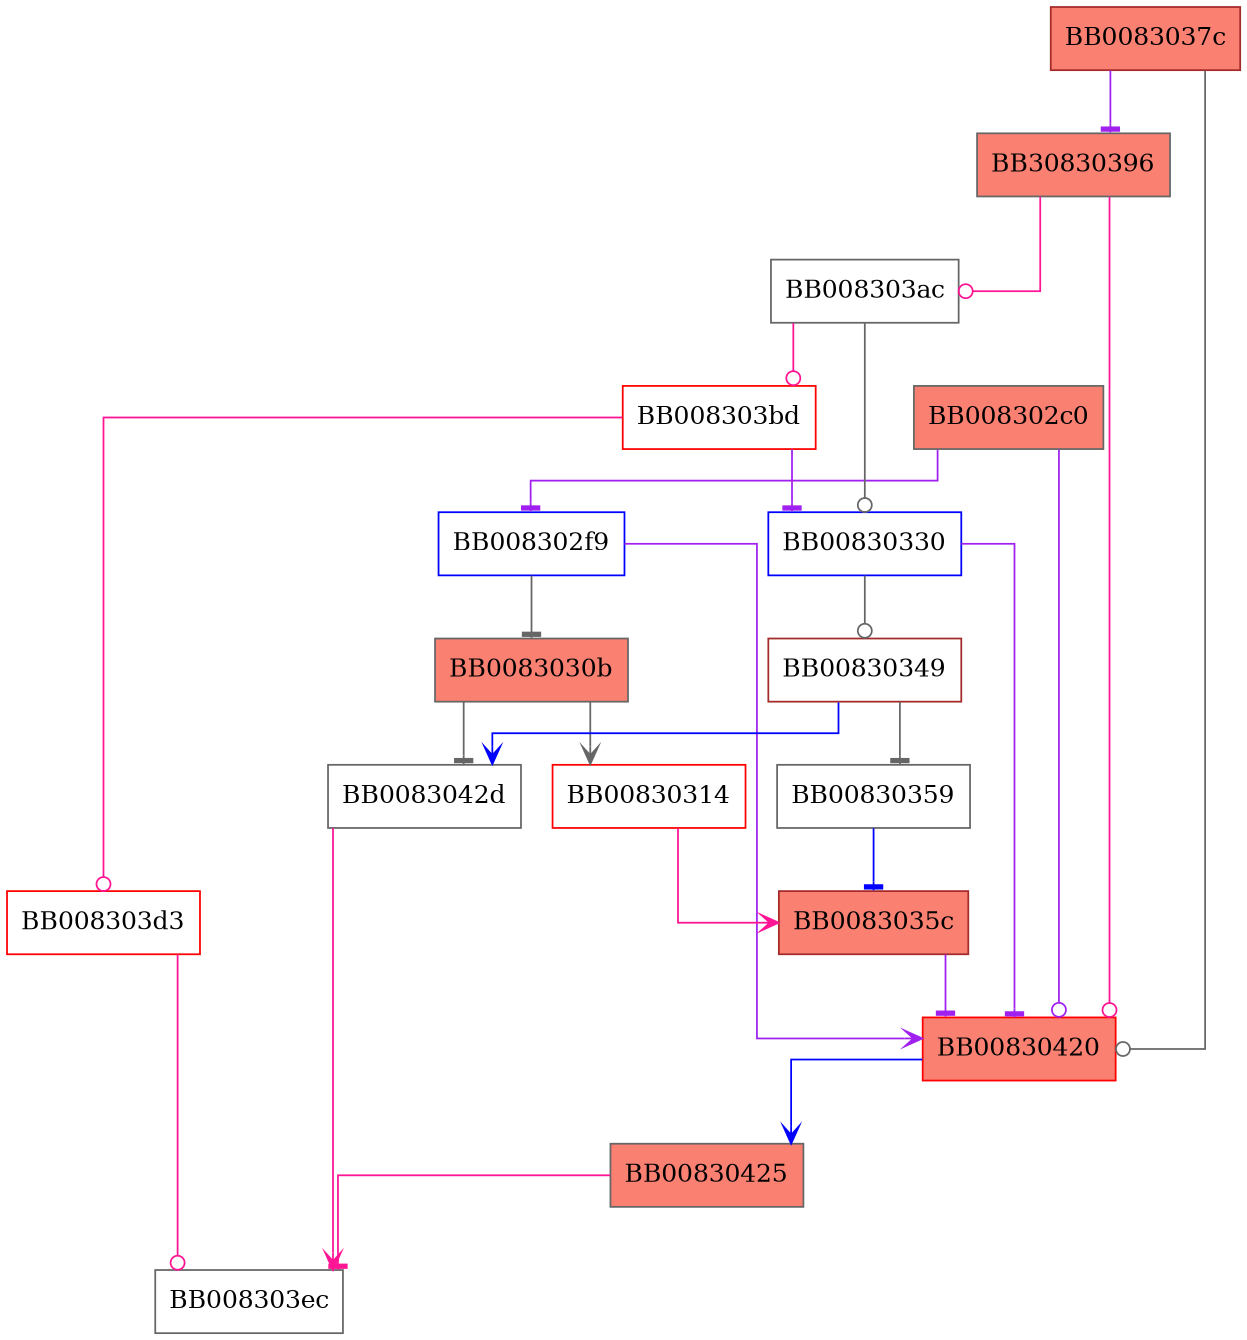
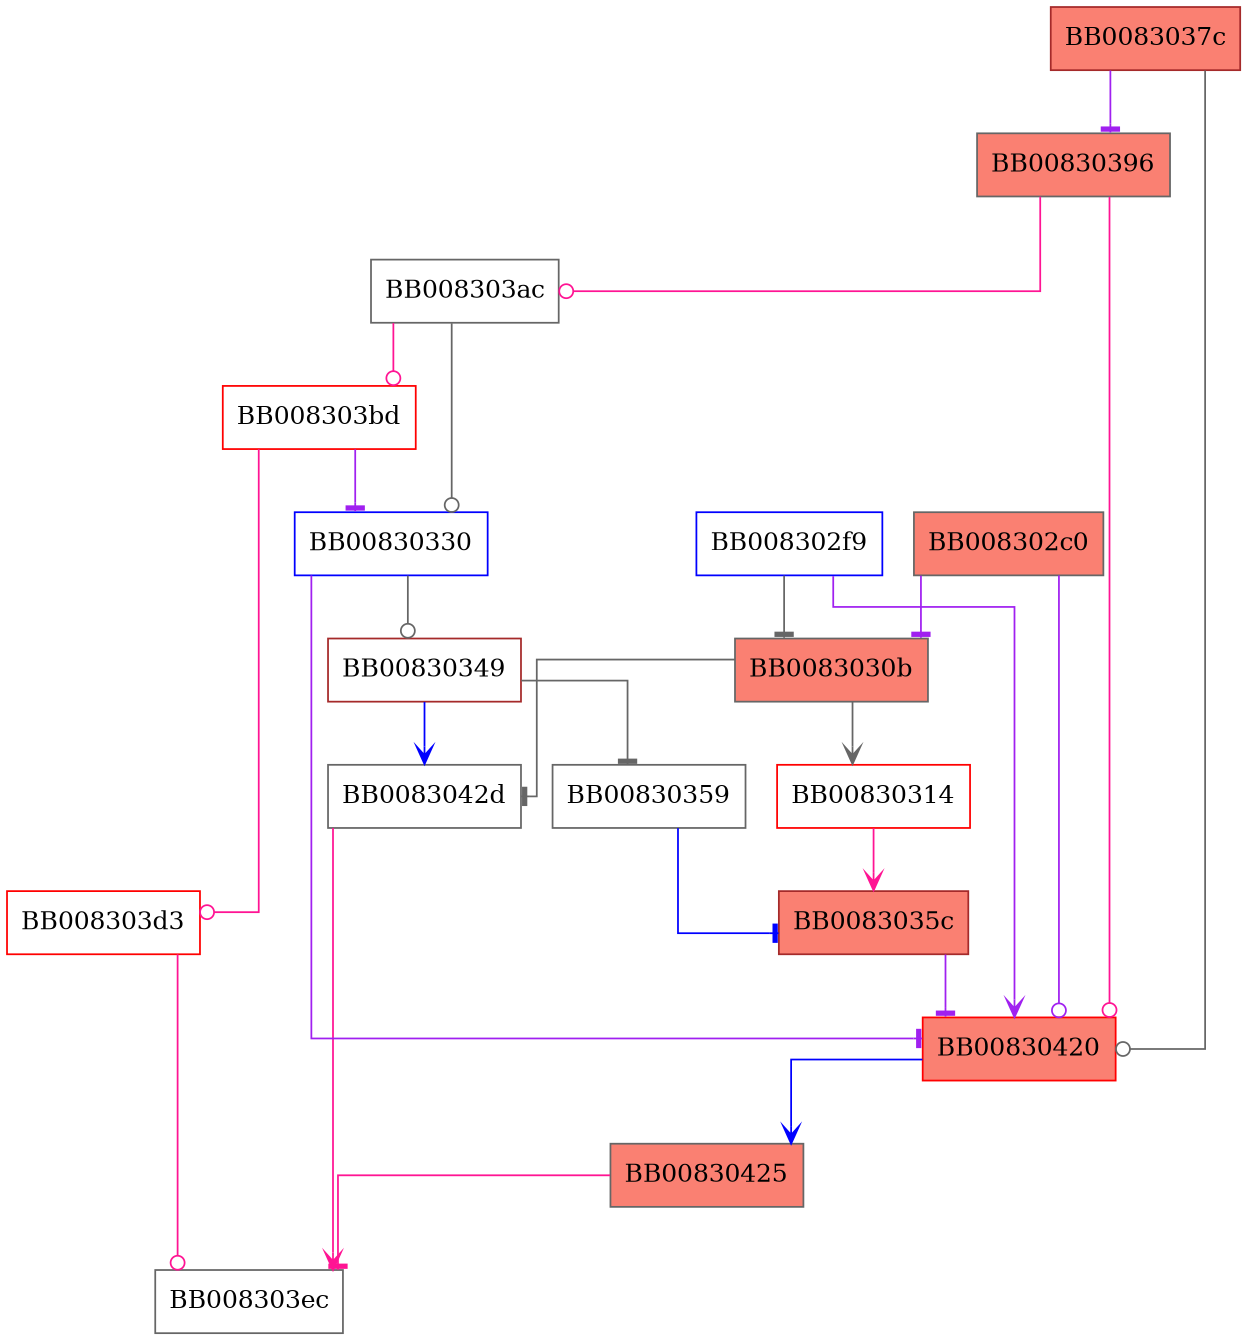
(1074, 165) -> (1074, 165)
(739, 481) -> (921, 596)
